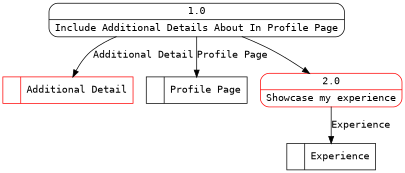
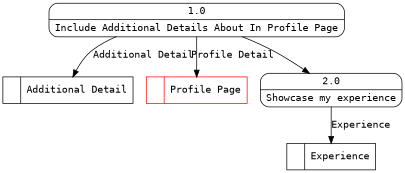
(232, 55) -> (232, 55)
(68, 90) -> (68, 90)
(197, 90) -> (197, 90)
(331, 90) -> (331, 90)
